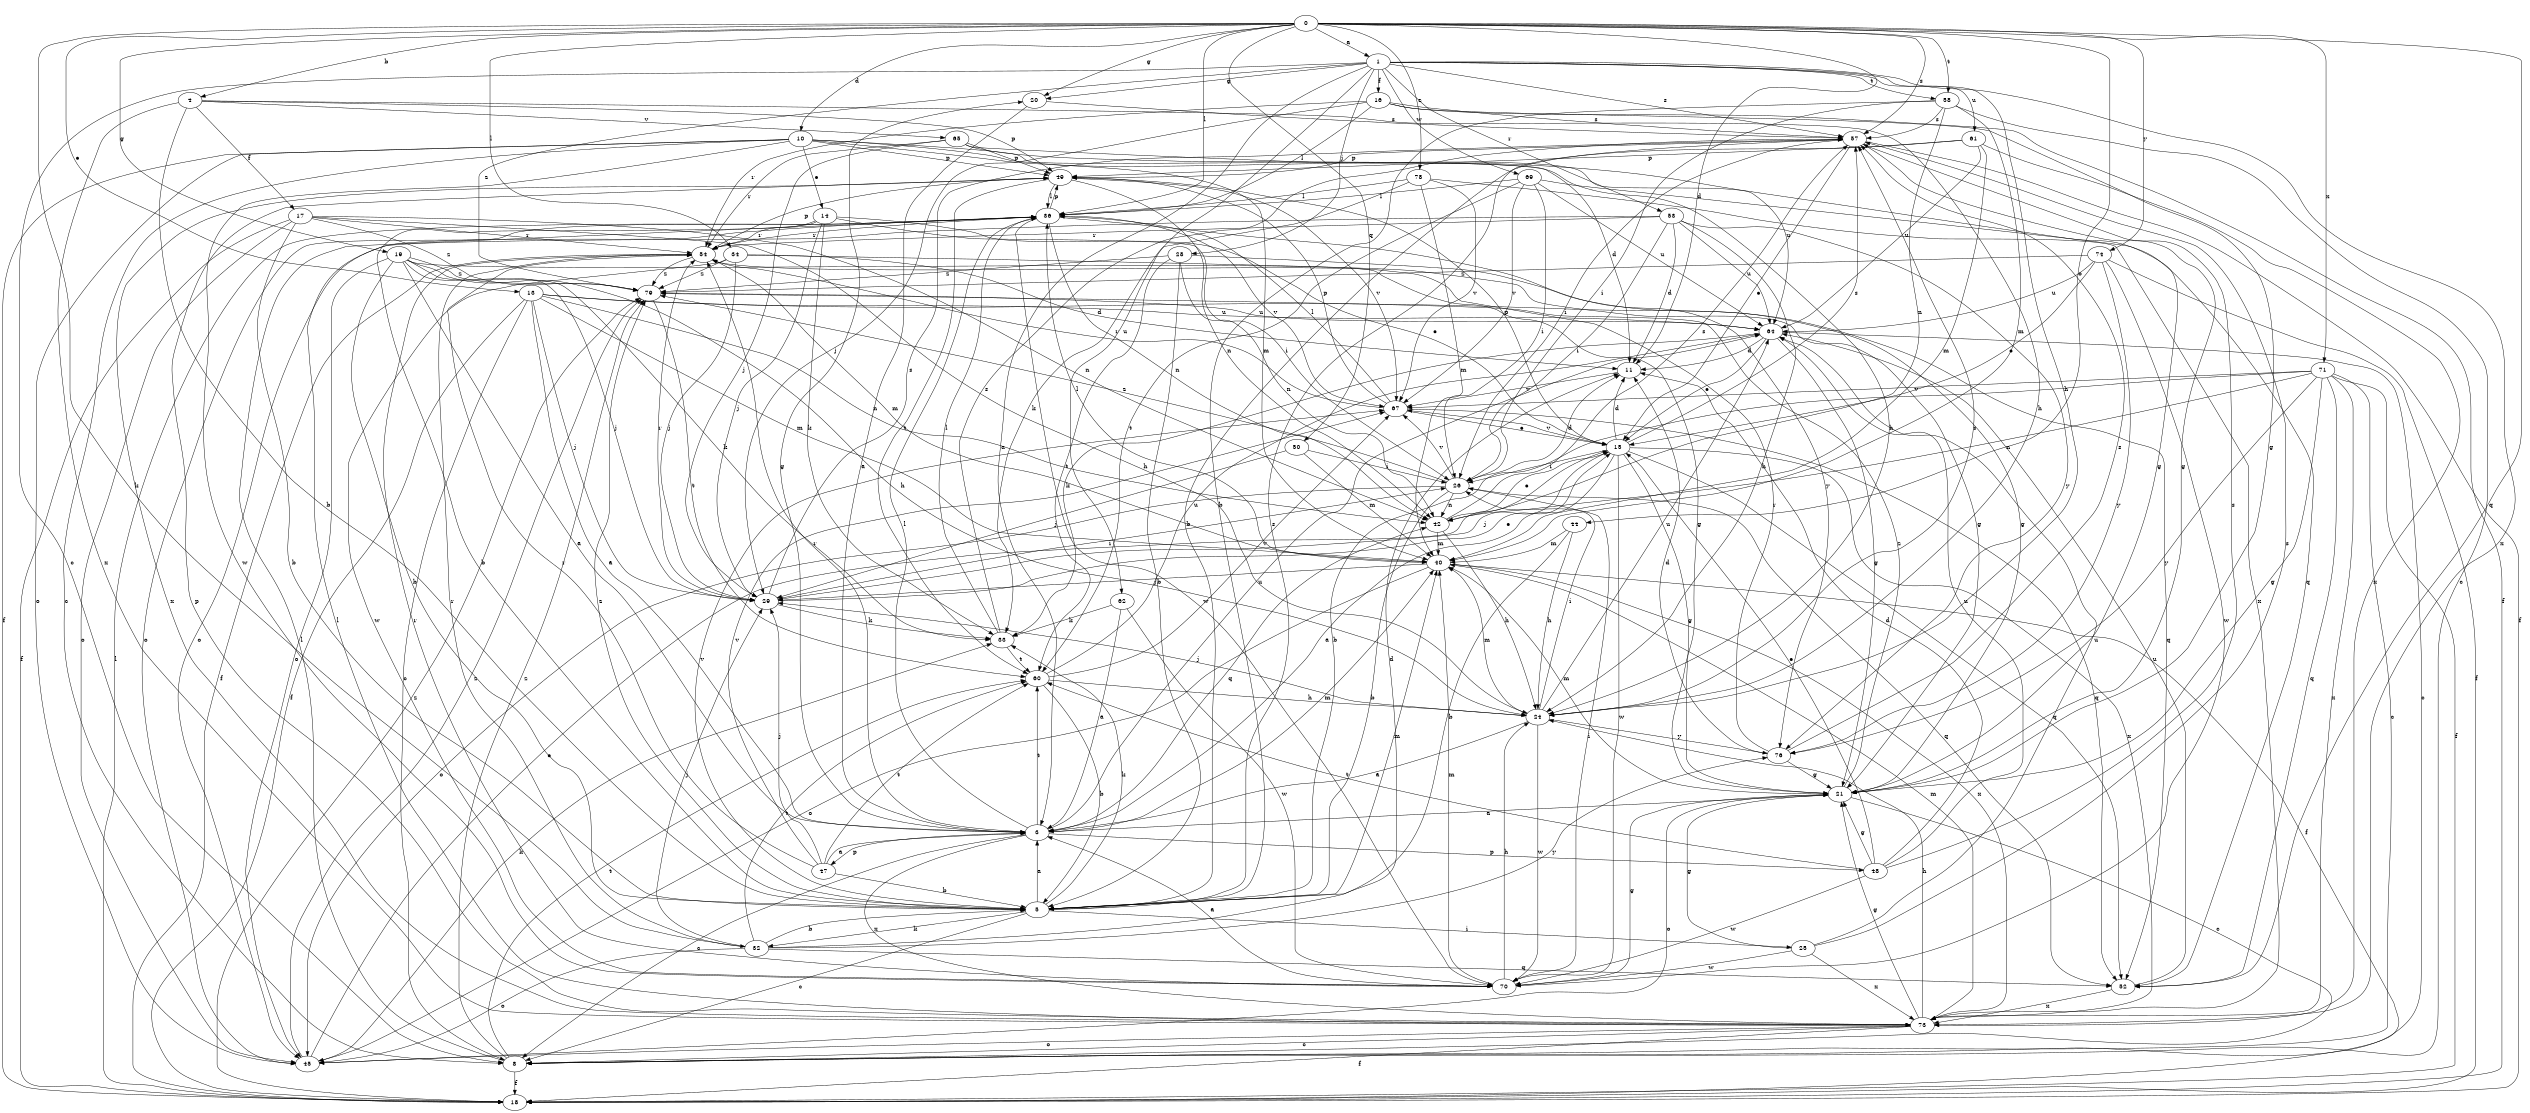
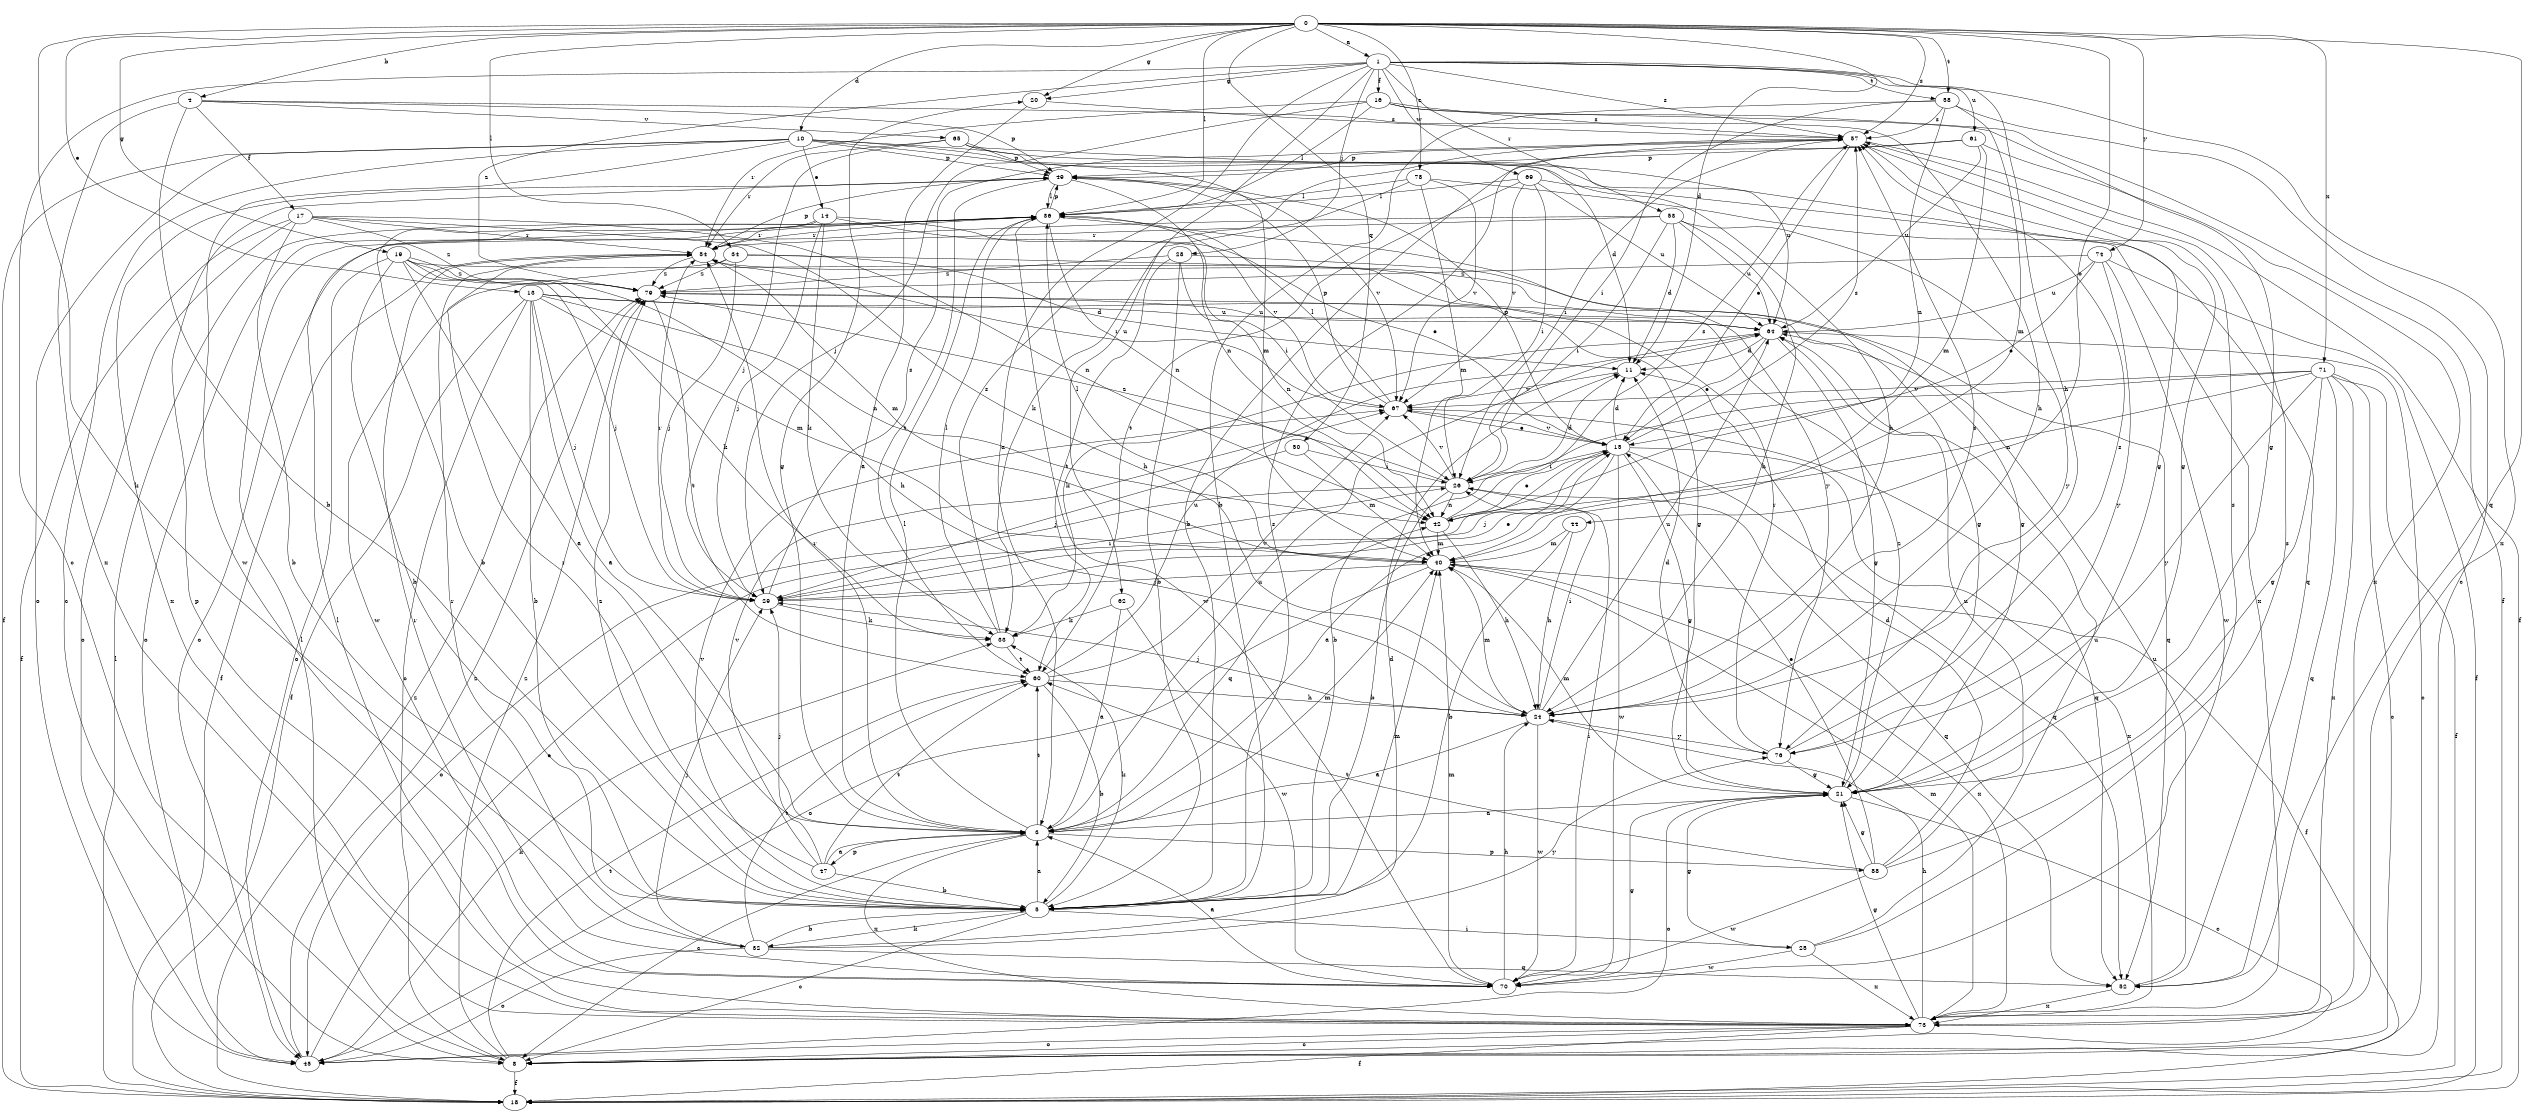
none -> (594, 777)
(1875, 871) -> (1875, 871)
